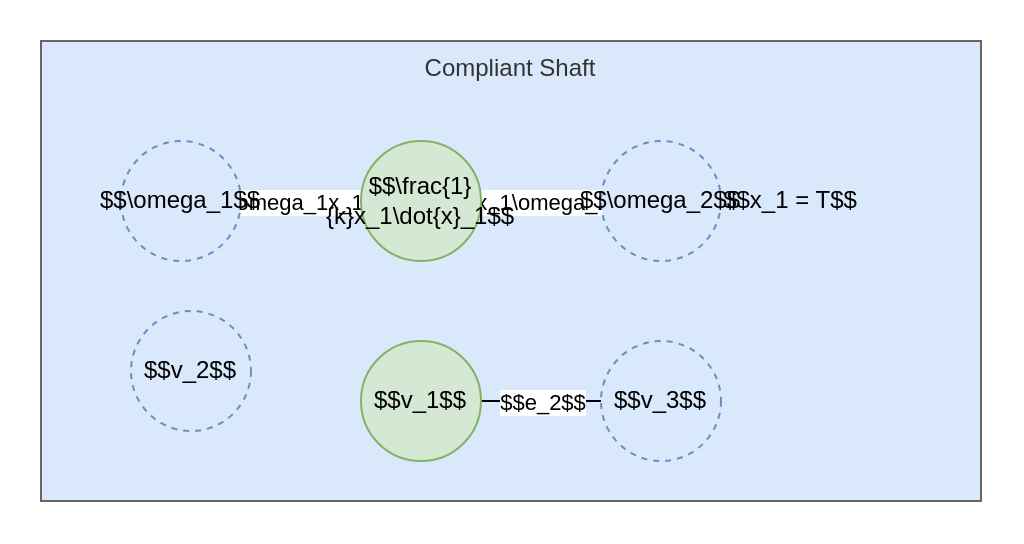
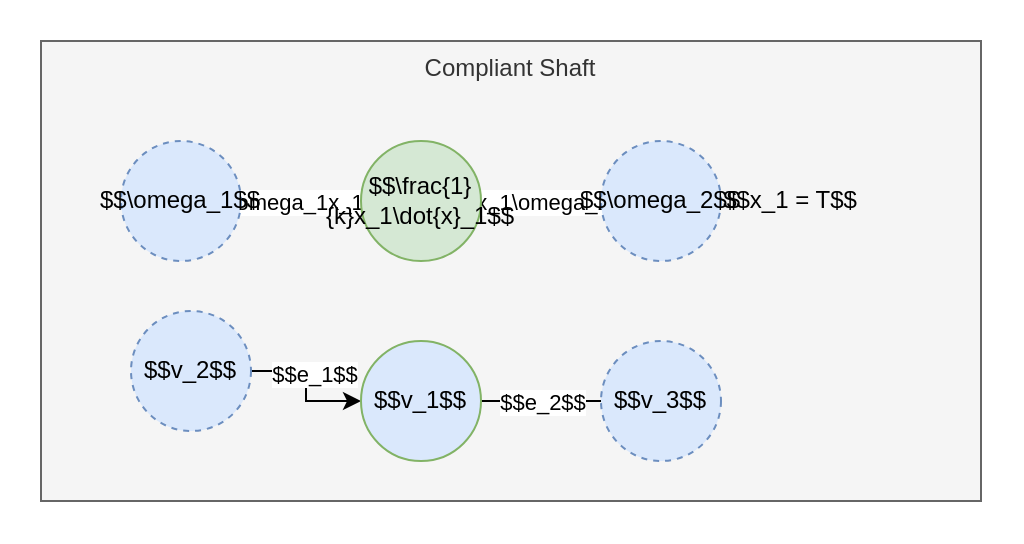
(511, 271) -> (511, 271)
none -> (306, 379)
(421, 401) -> (421, 401)
